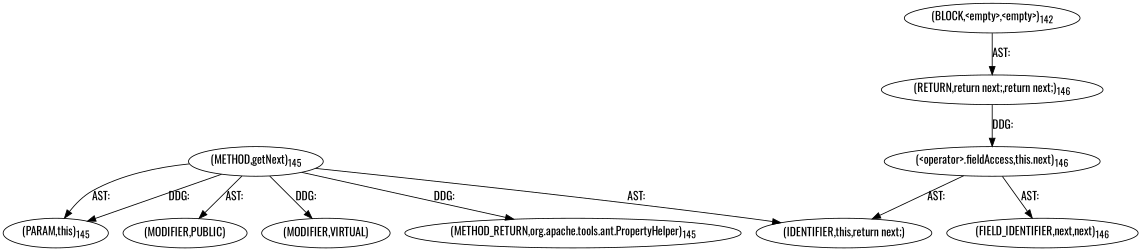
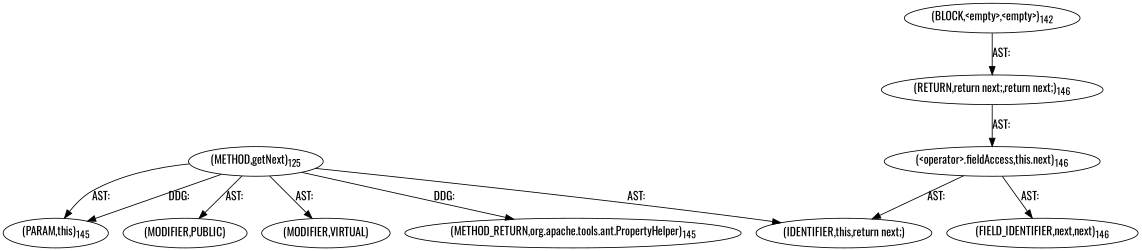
(1004, 126) -> (1002, 126)
(295, 160) -> (295, 160)
(307, 197) -> (306, 197)
